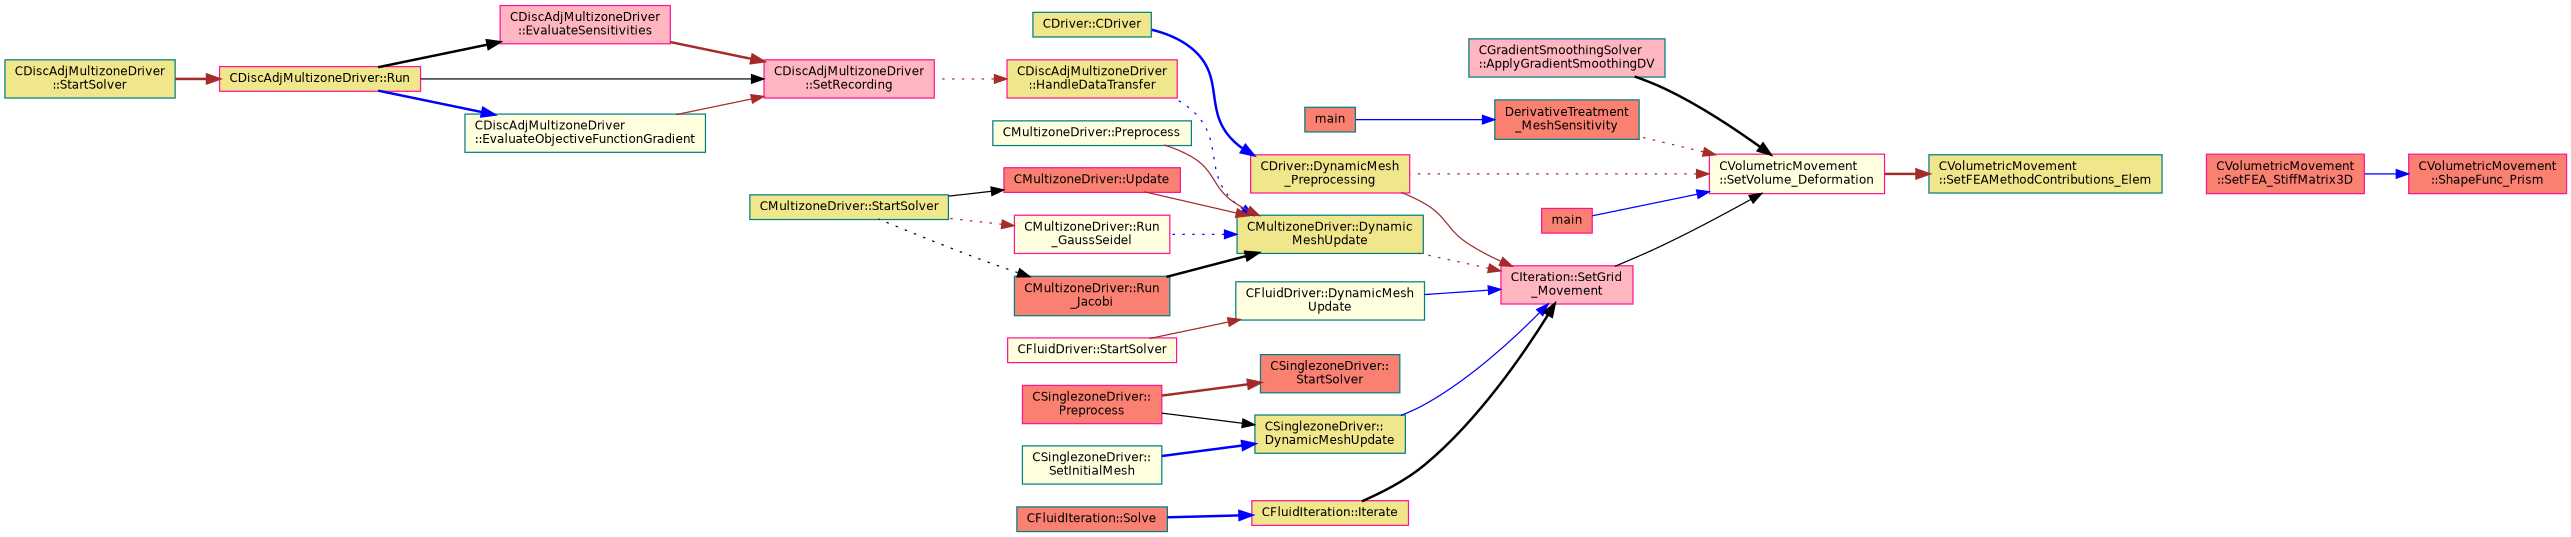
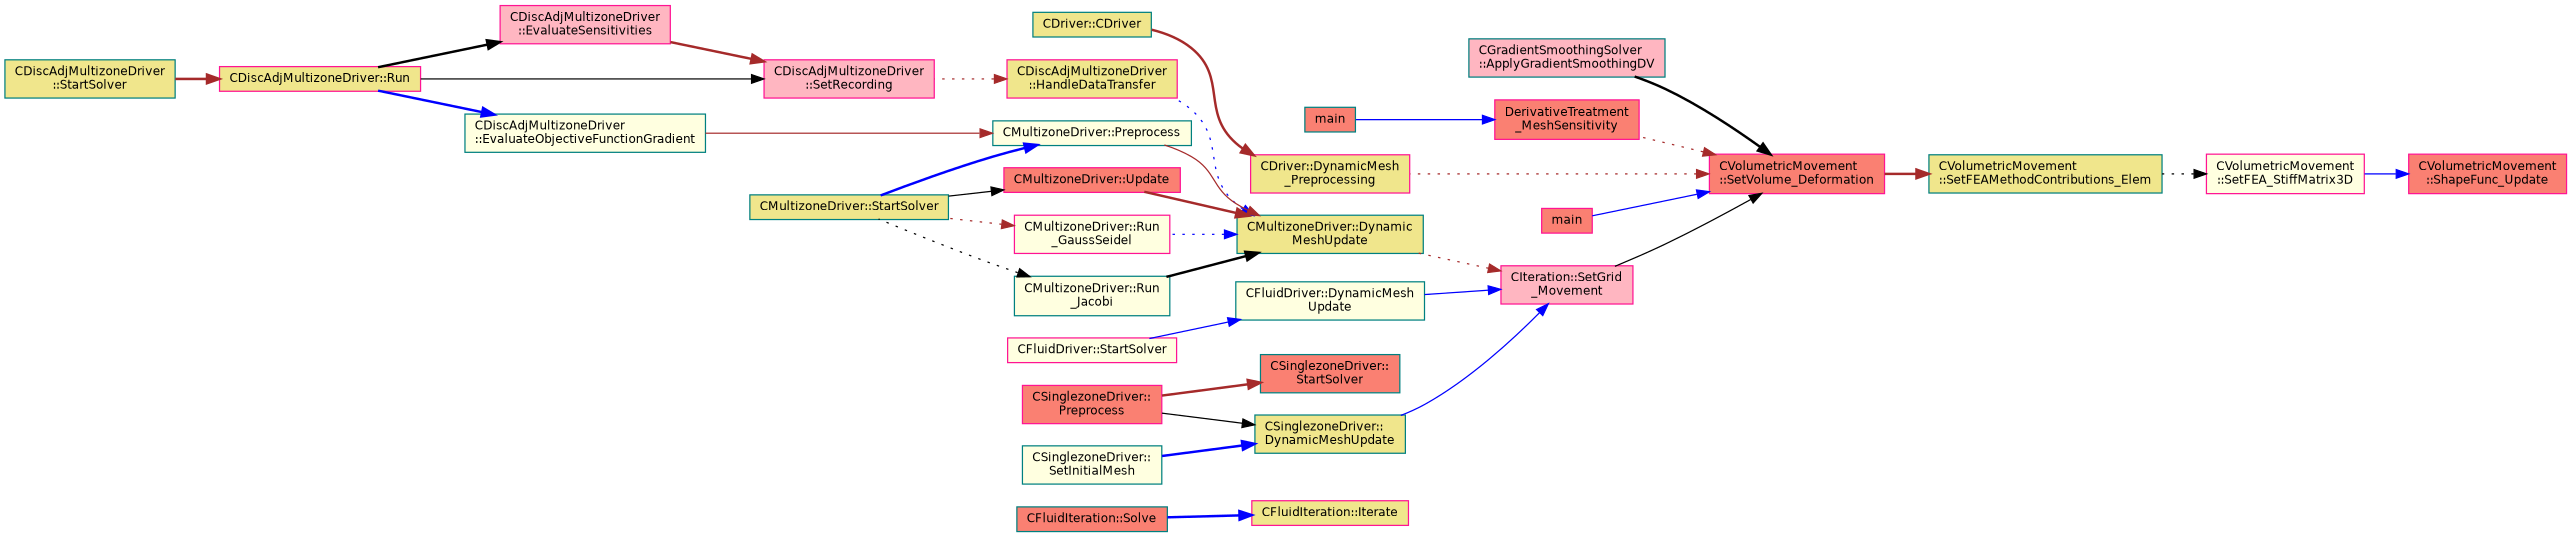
(1211, 78) -> (1211, 78)
(714, 107) -> (843, 133)
(1567, 120) -> (1567, 120)
none -> (952, 170)
(1797, 174) -> (1797, 174)
none -> (2178, 174)
(2285, 174) -> (2285, 174)
(2488, 174) -> (2488, 174)
(1190, 202) -> (1190, 202)
(1450, 228) -> none
(1092, 296) -> (1092, 296)
(1189, 330) -> (1189, 330)
(1468, 422) -> none
